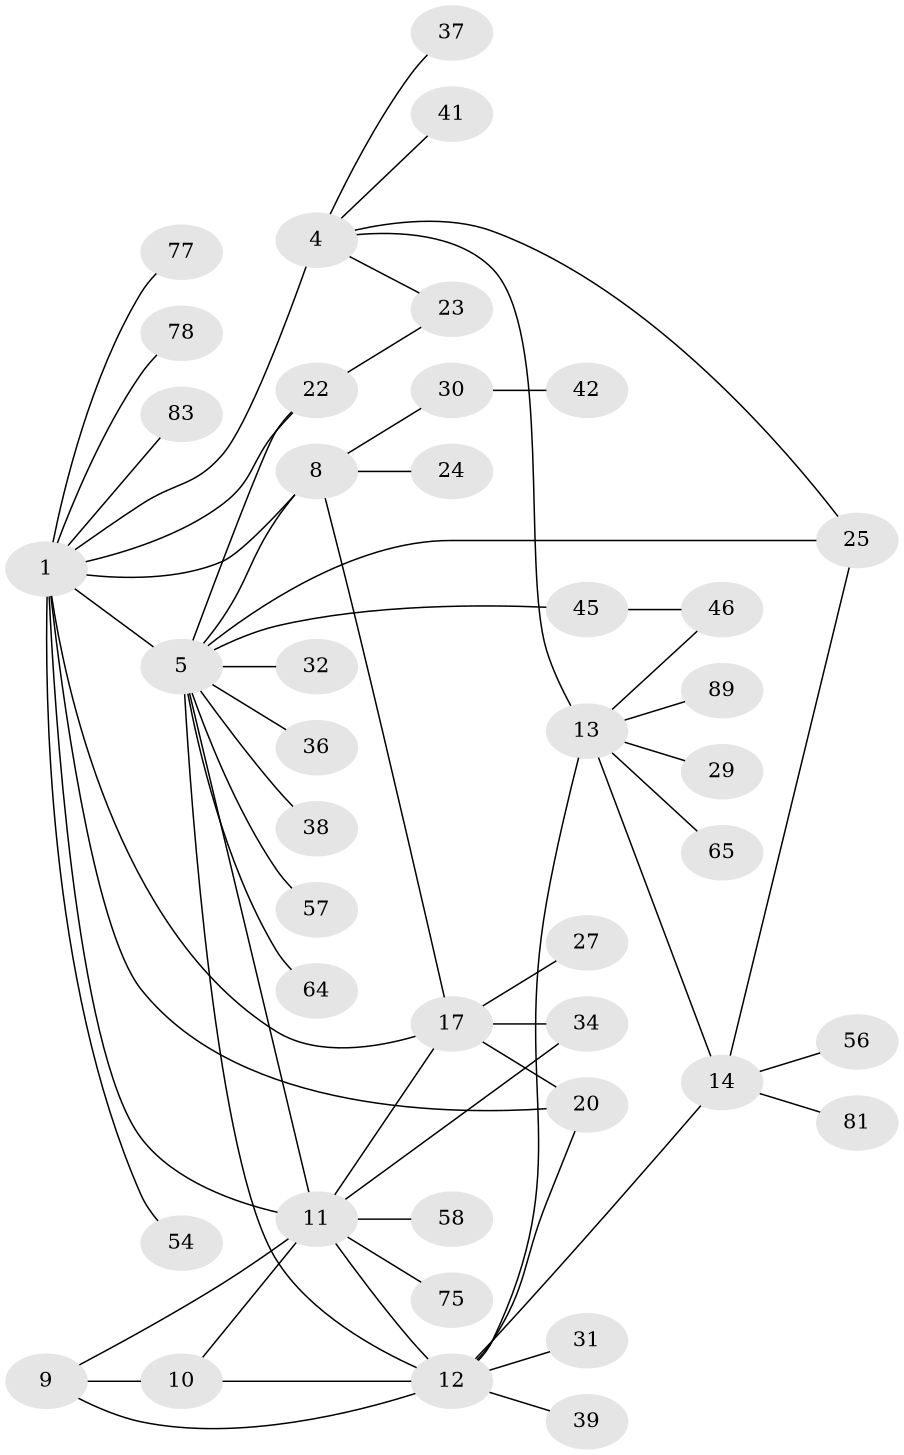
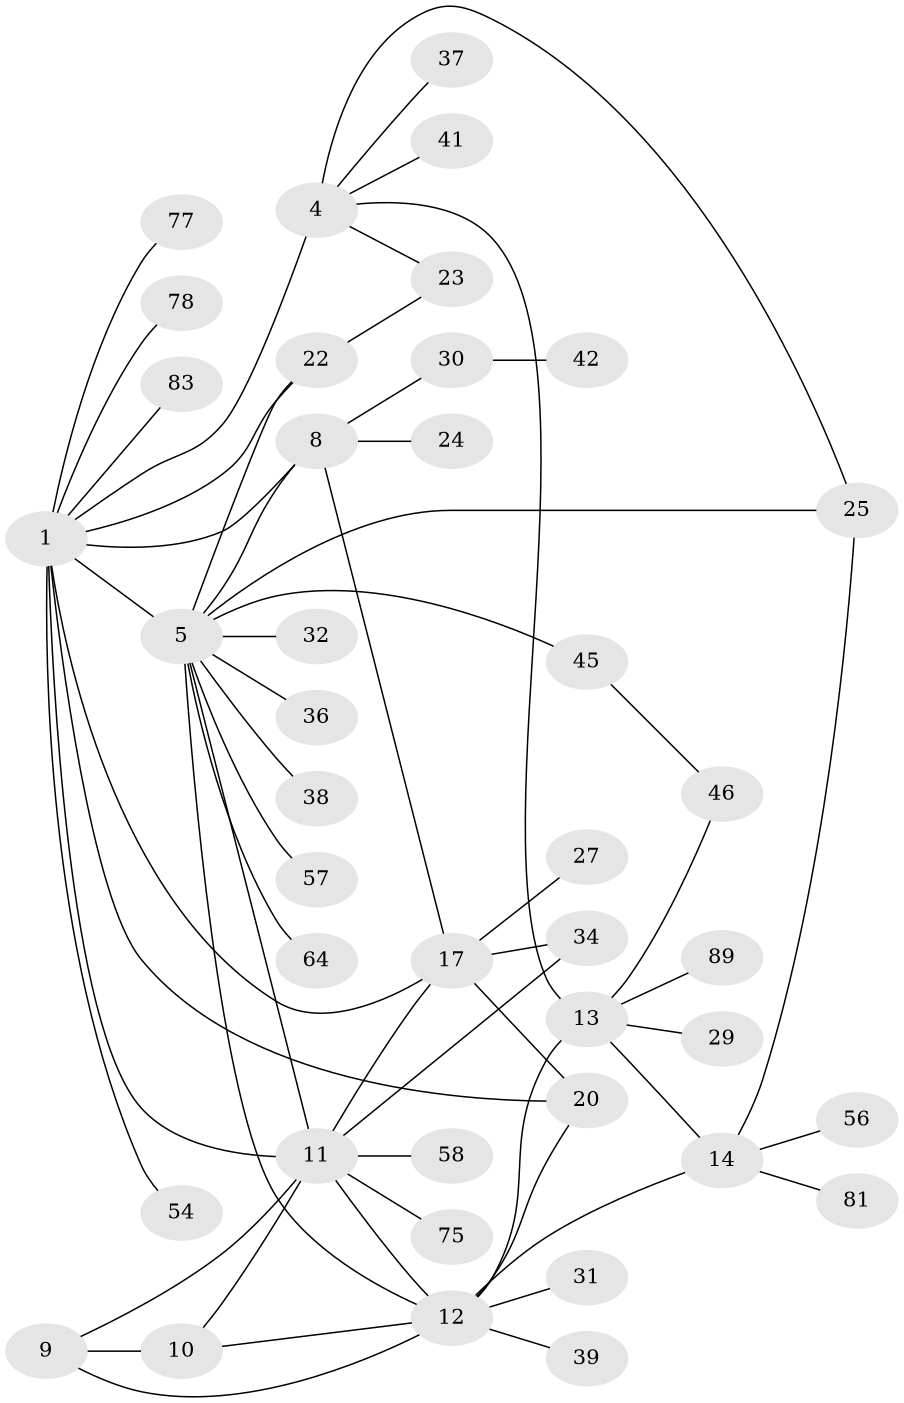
(722, 853) -> none
